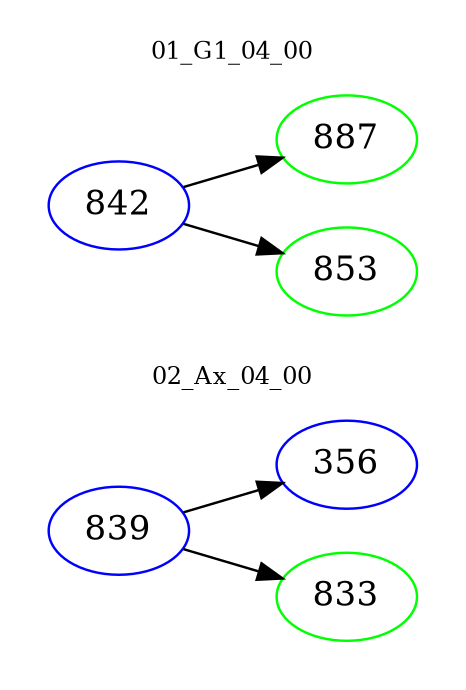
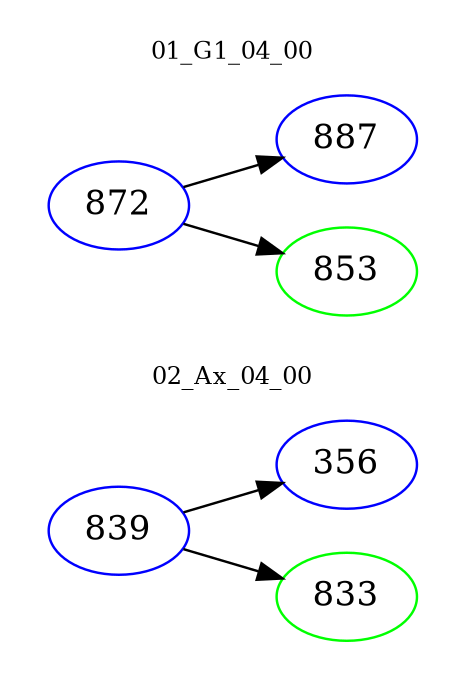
(347, 139) -> (347, 139)
(119, 205) -> (119, 205)
